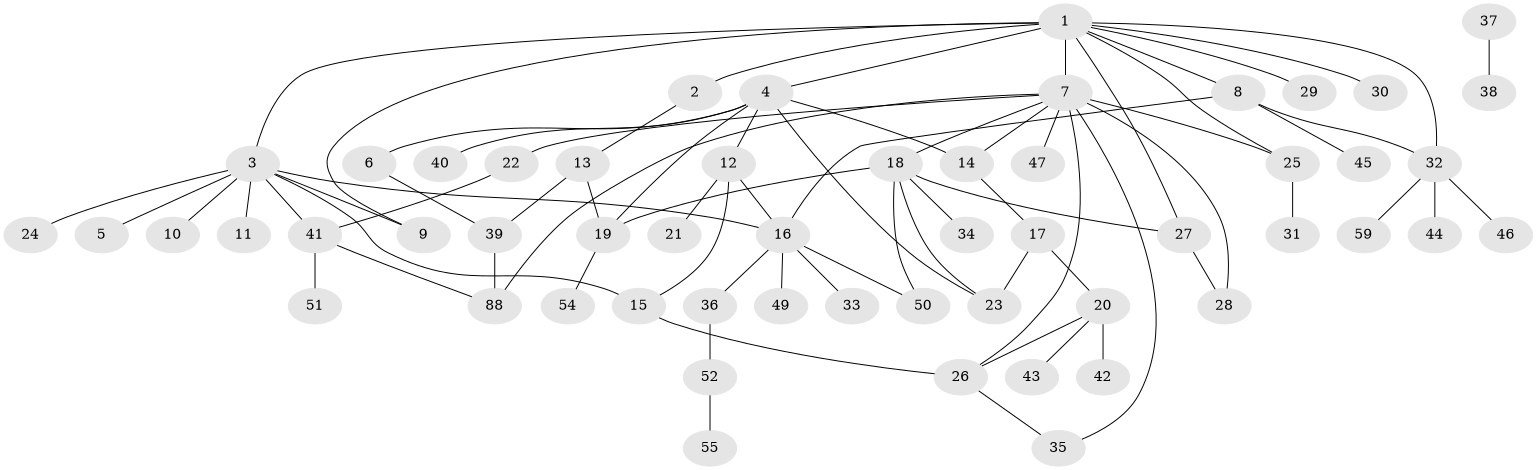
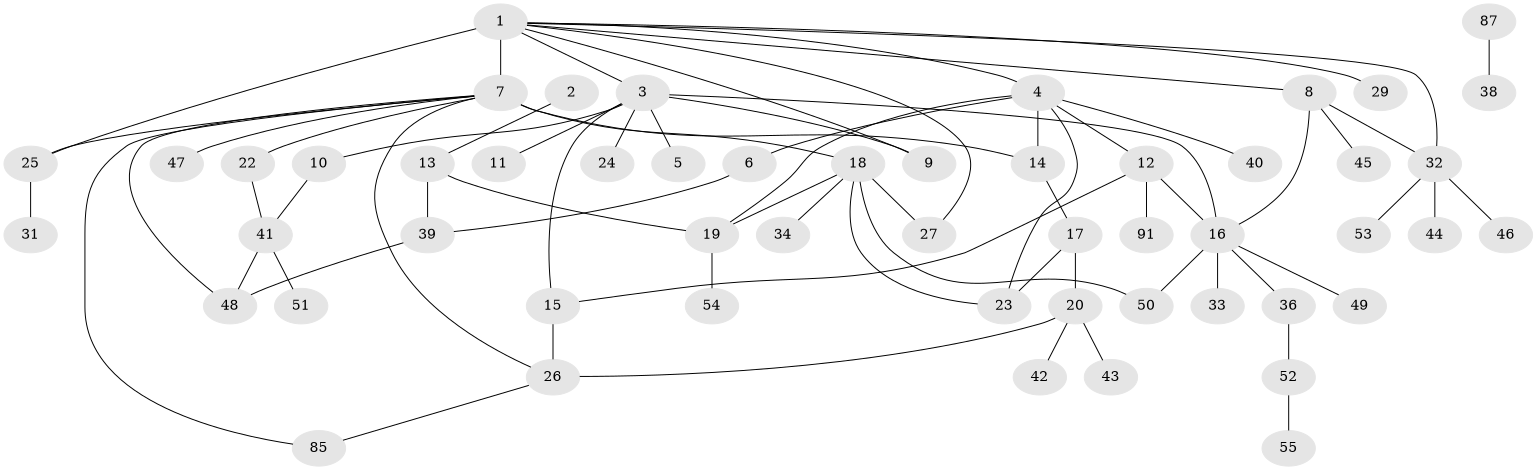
(1489, 22) -> (1489, 22)
(875, 43) -> none
(1381, 93) -> none
(284, 199) -> (292, 199)
(674, 235) -> (1146, 235)
(1364, 235) -> (1364, 235)
(495, 306) -> (230, 306)
(1224, 306) -> none
(1059, 448) -> (319, 448)
